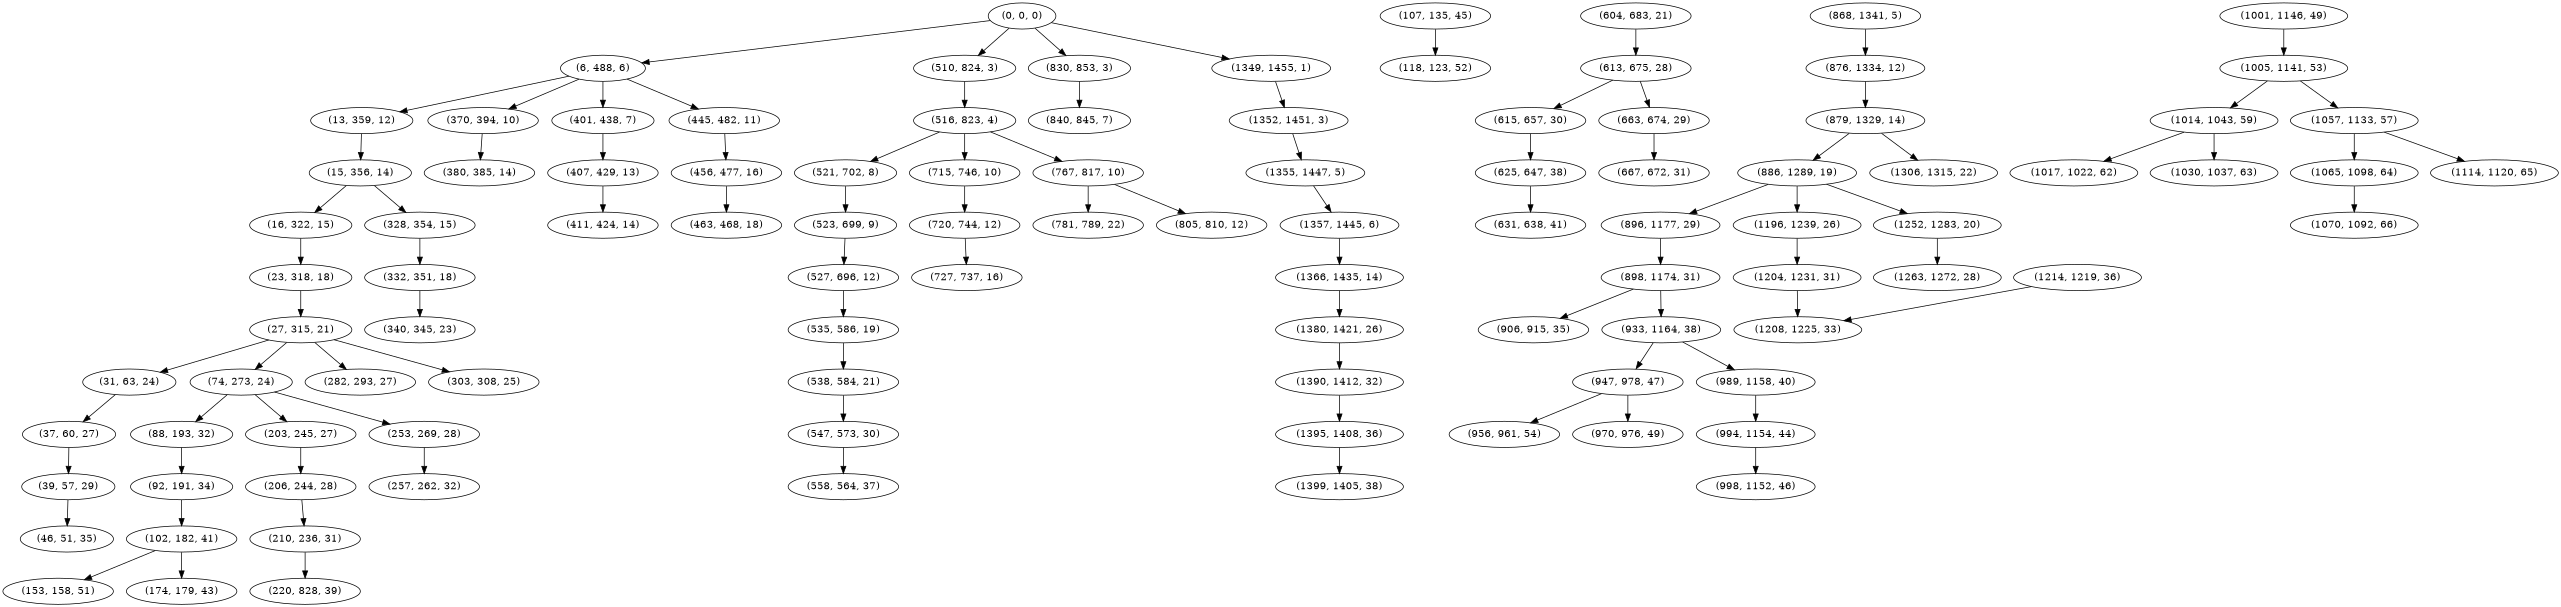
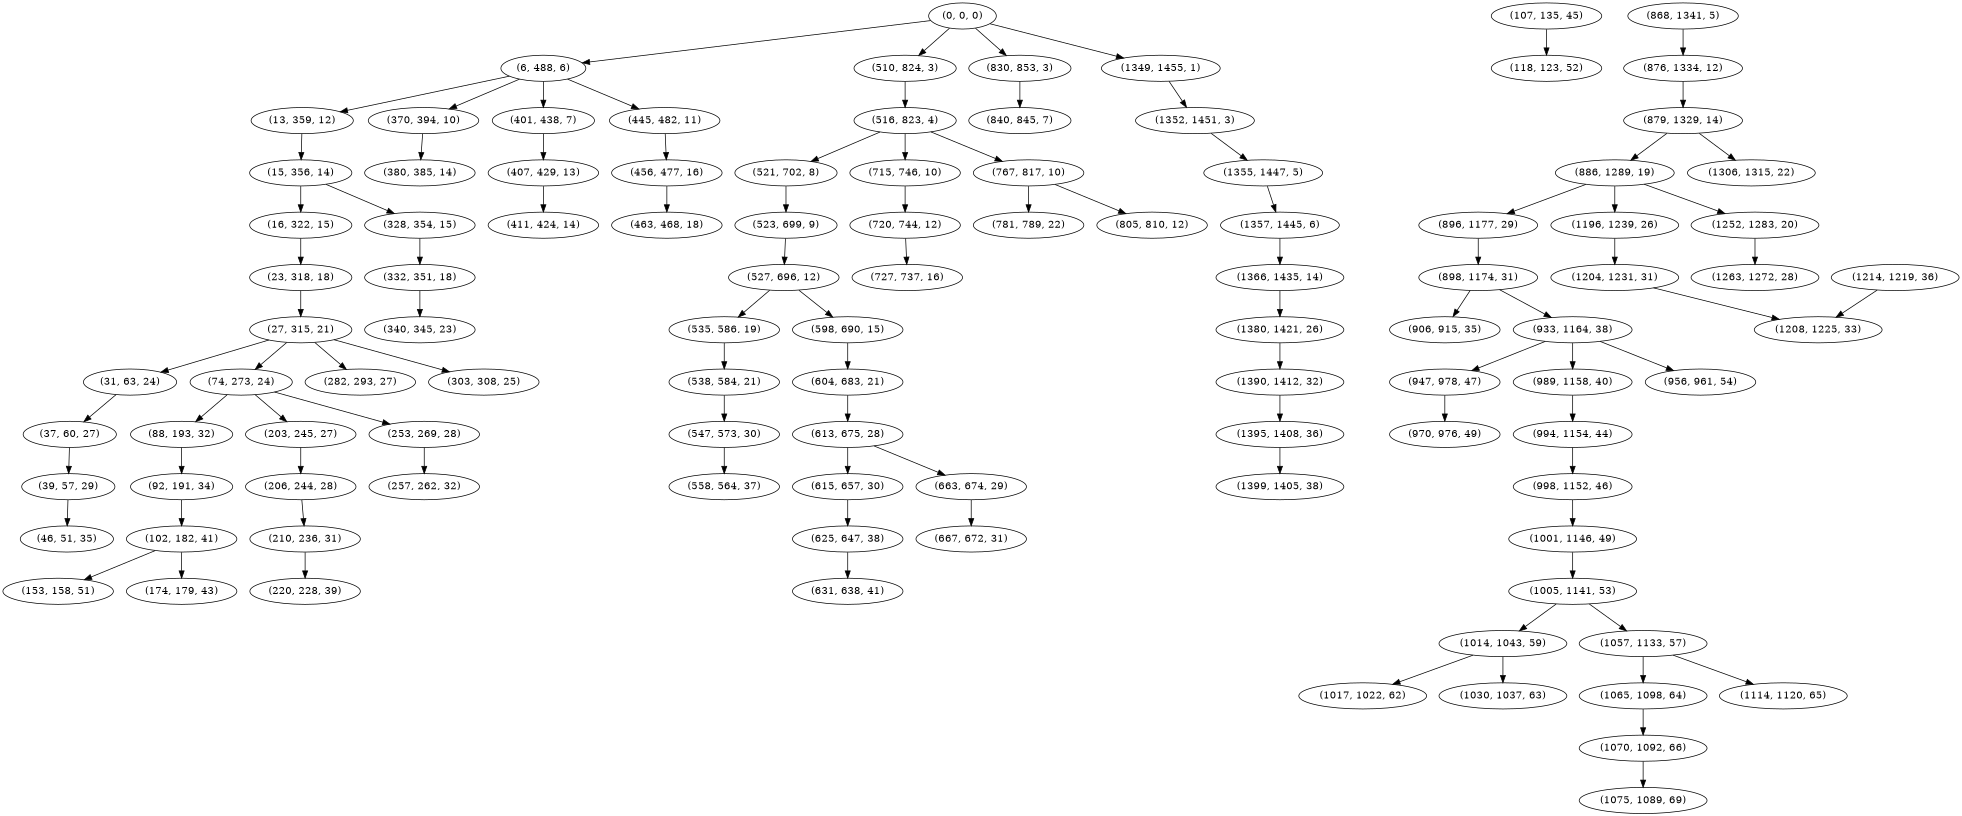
none -> (848, 330)
(1569, 407) -> (1633, 355)
none -> (1573, 509)
(305, 591) -> (305, 591)
none -> (1643, 800)
